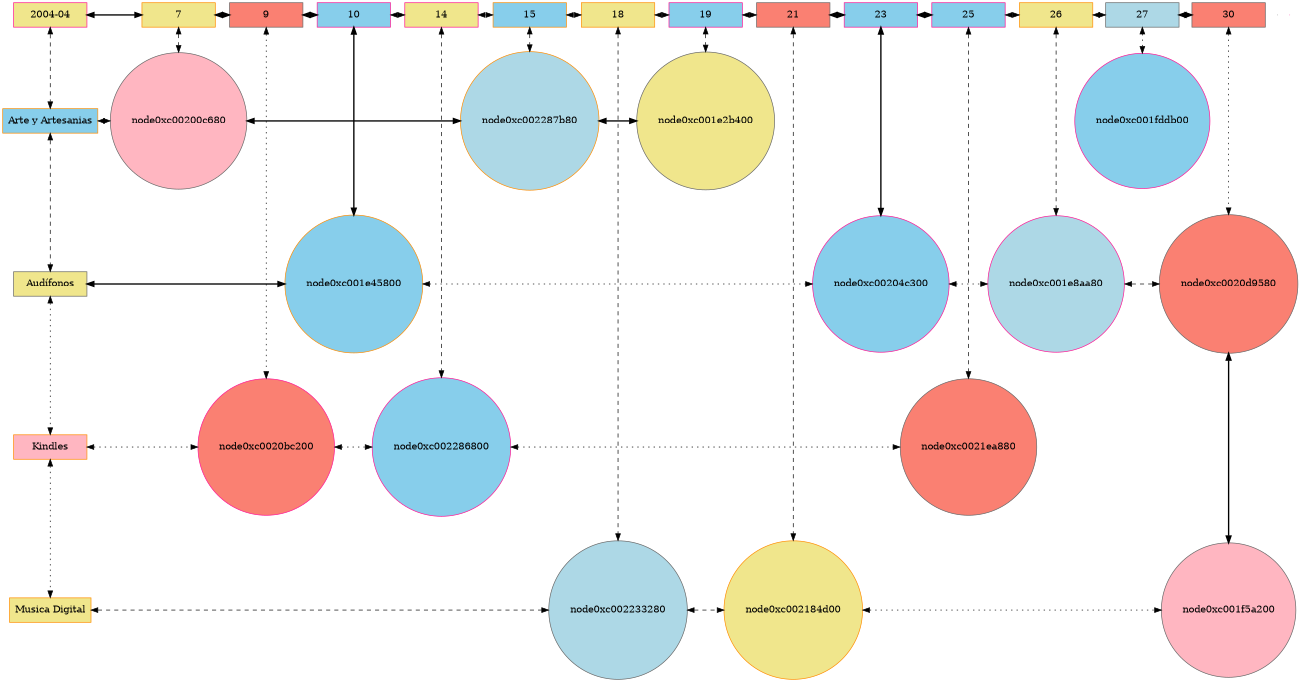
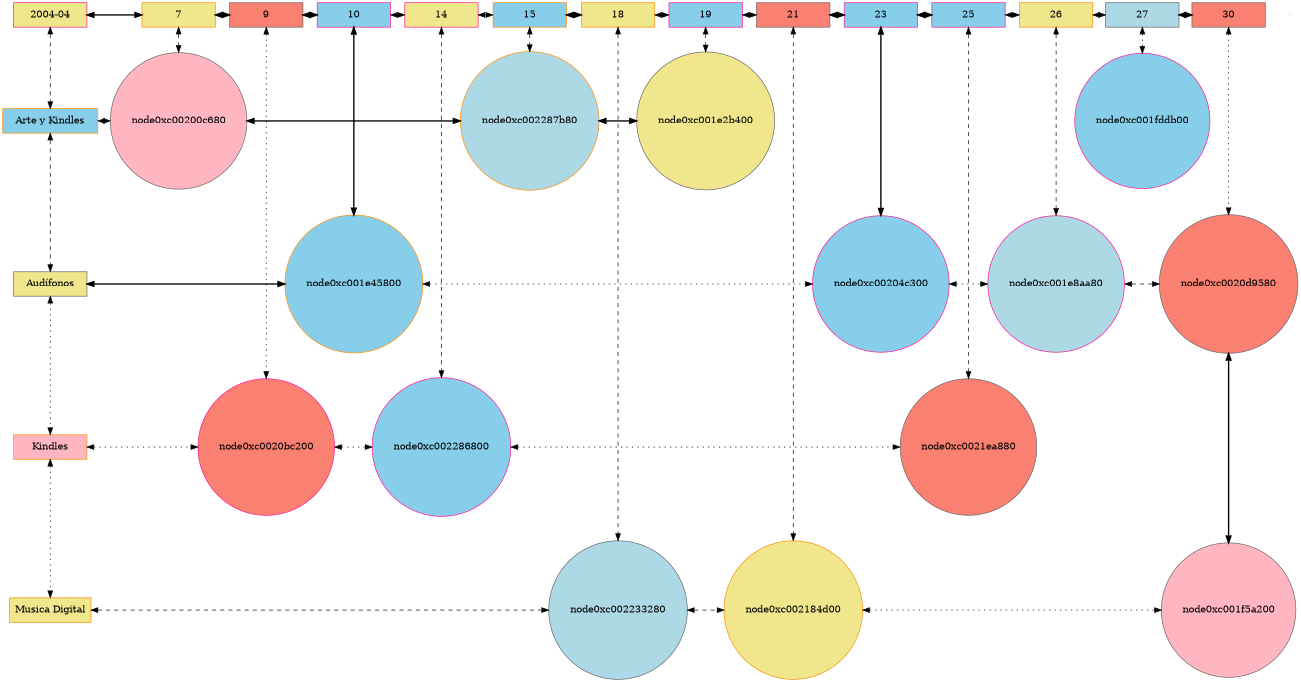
(574, 15) -> (574, 15)
(50, 121) -> (50, 121)
